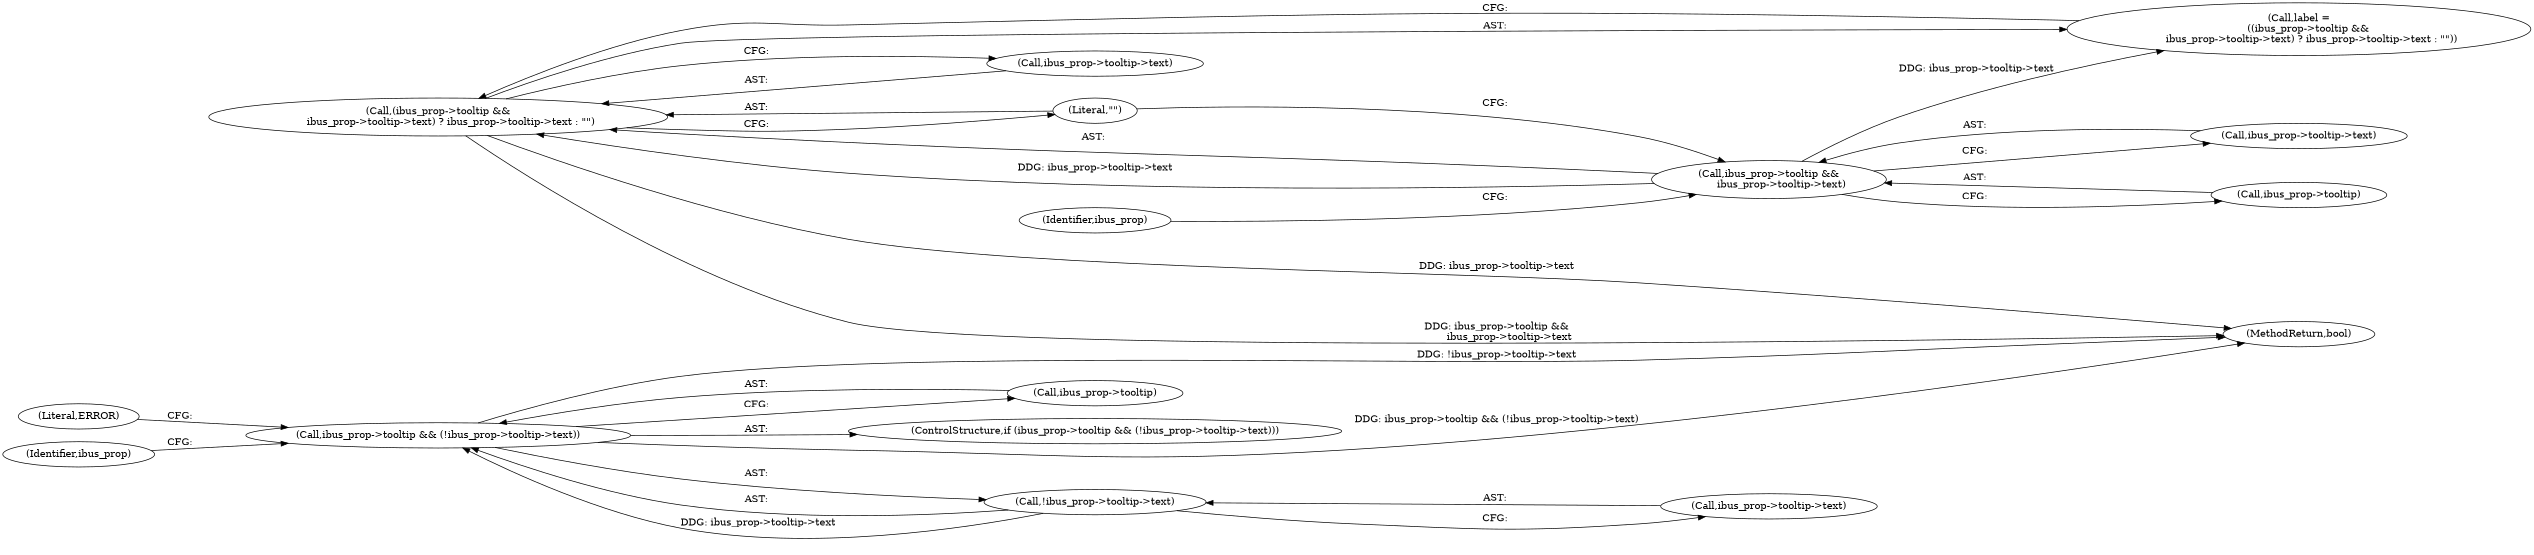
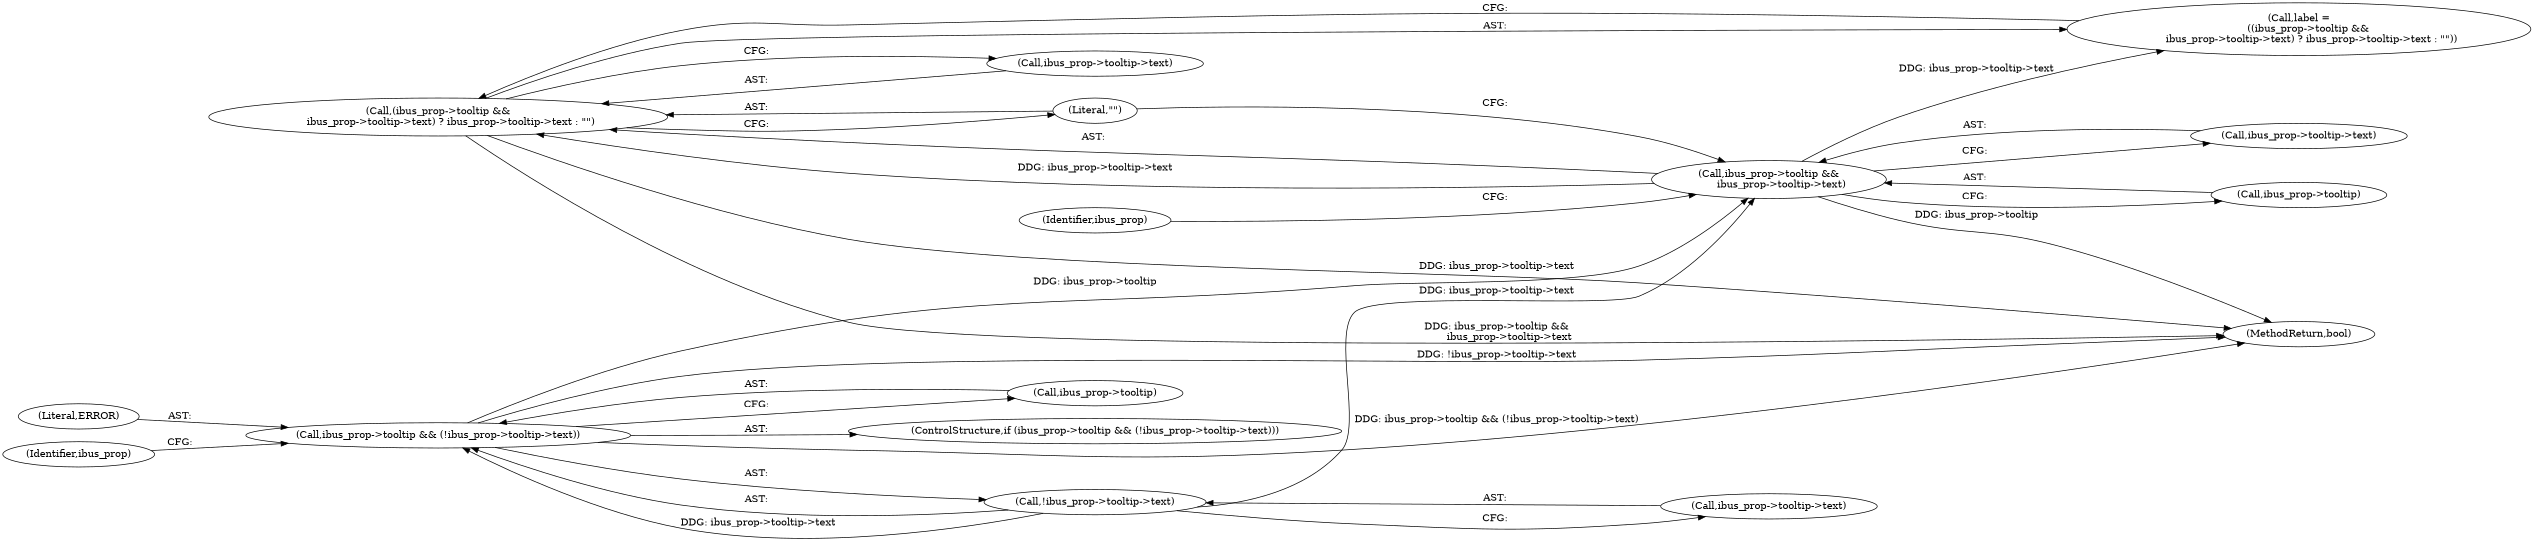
none -> (2045, 243)
none -> (1107, 300)
none -> (1419, 302)
(182, 416) -> (182, 416)
